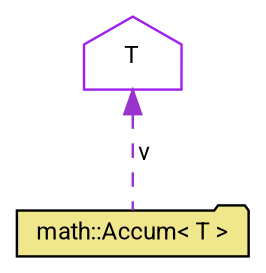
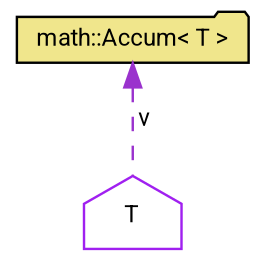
(133, 162) -> (133, 132)
